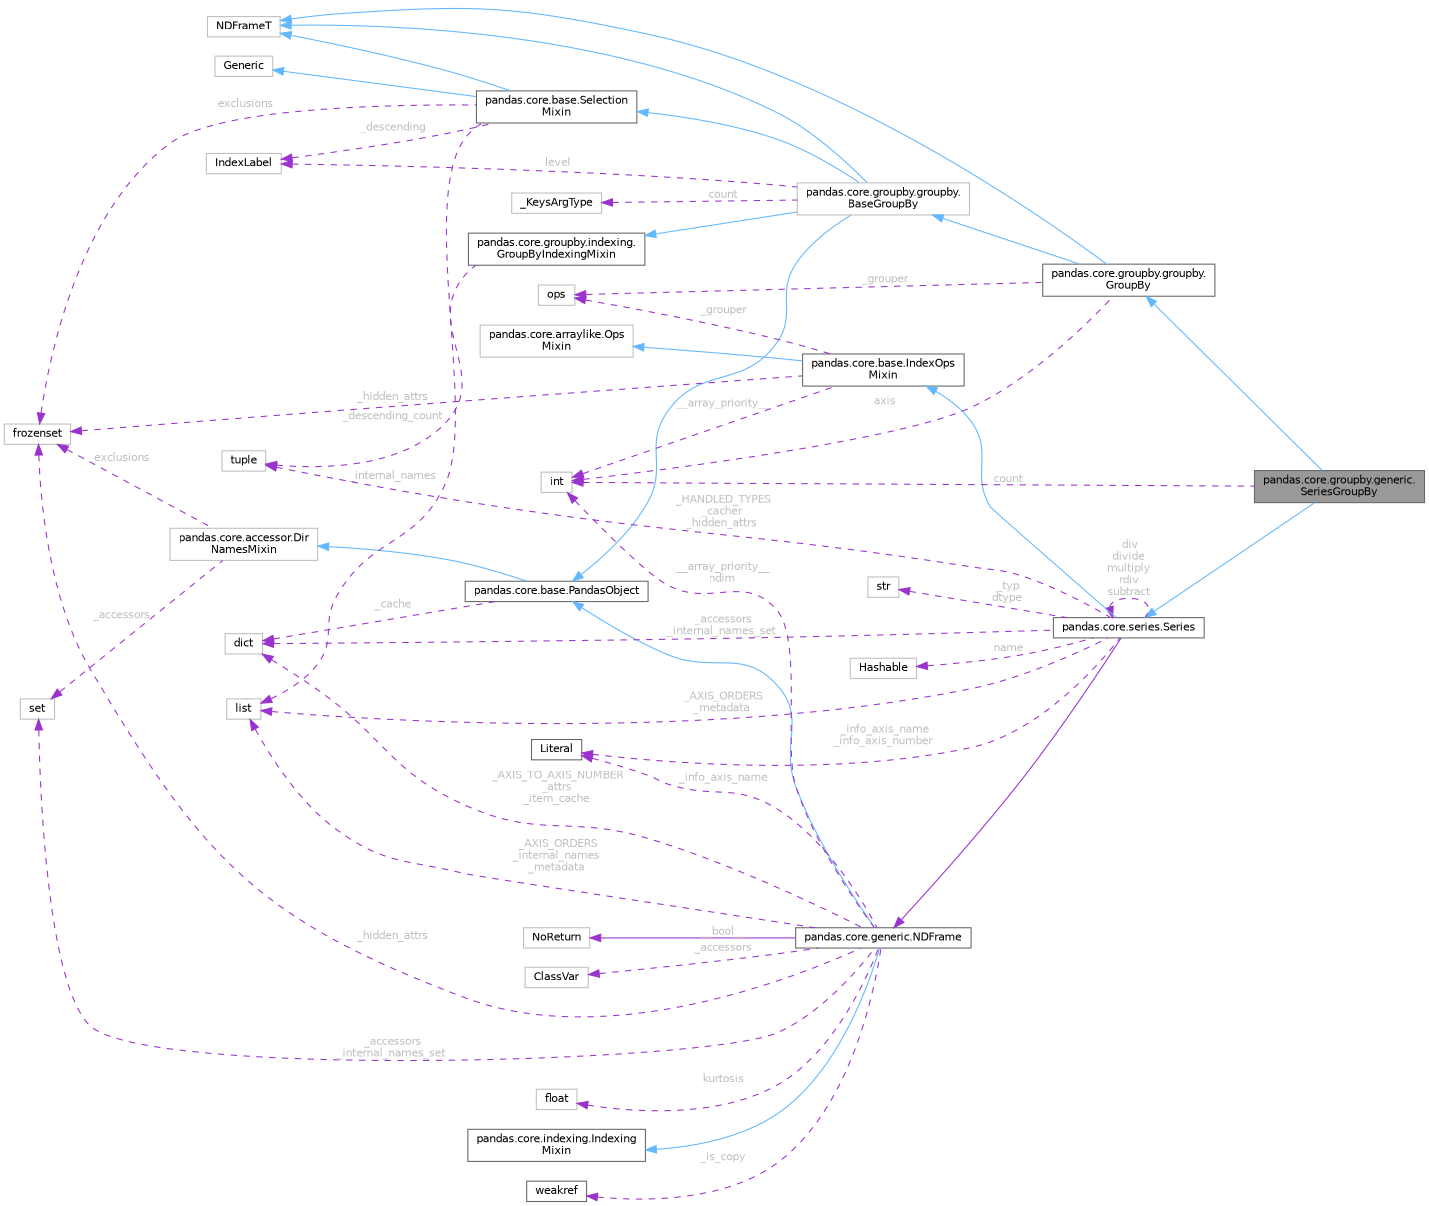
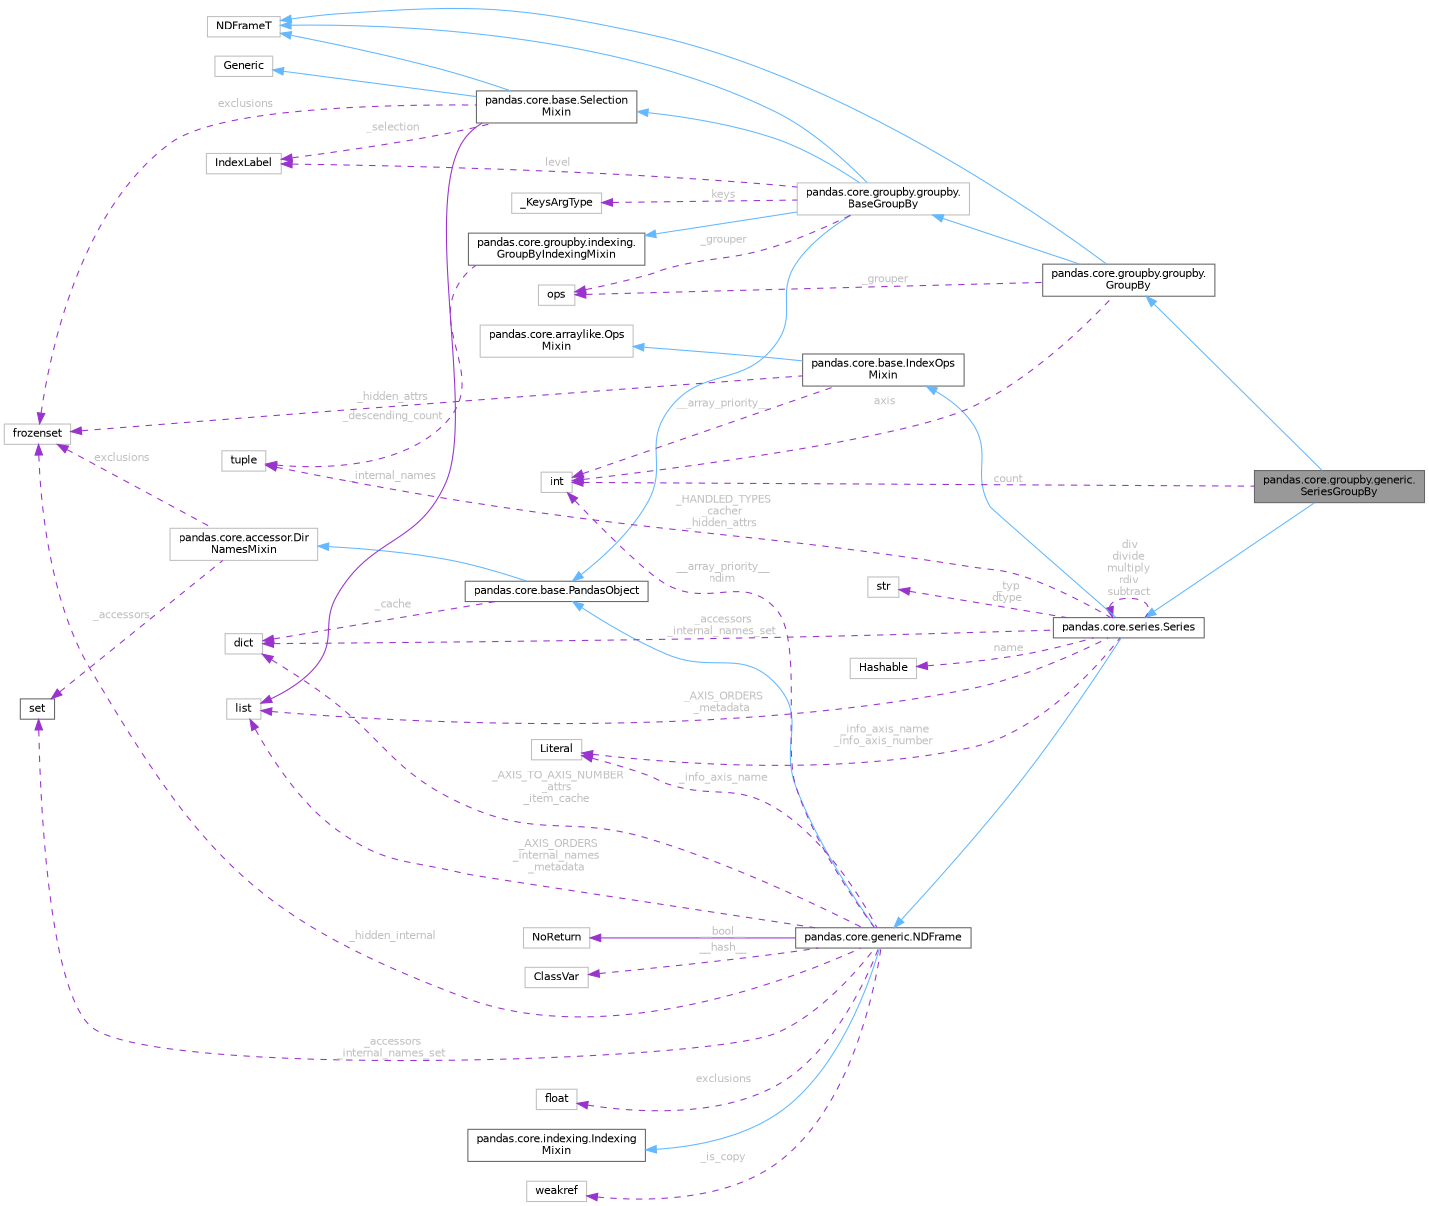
(391, 128) -> (391, 128)
(722, 195) -> (722, 195)
(709, 324) -> (720, 258)
(454, 443) -> (454, 443)
(37, 709) -> (37, 709)
(557, 750) -> (557, 750)
(1018, 784) -> (1018, 784)
(391, 936) -> (391, 936)
(722, 948) -> (722, 948)
(722, 1080) -> (722, 1080)
(557, 1191) -> (557, 1191)
